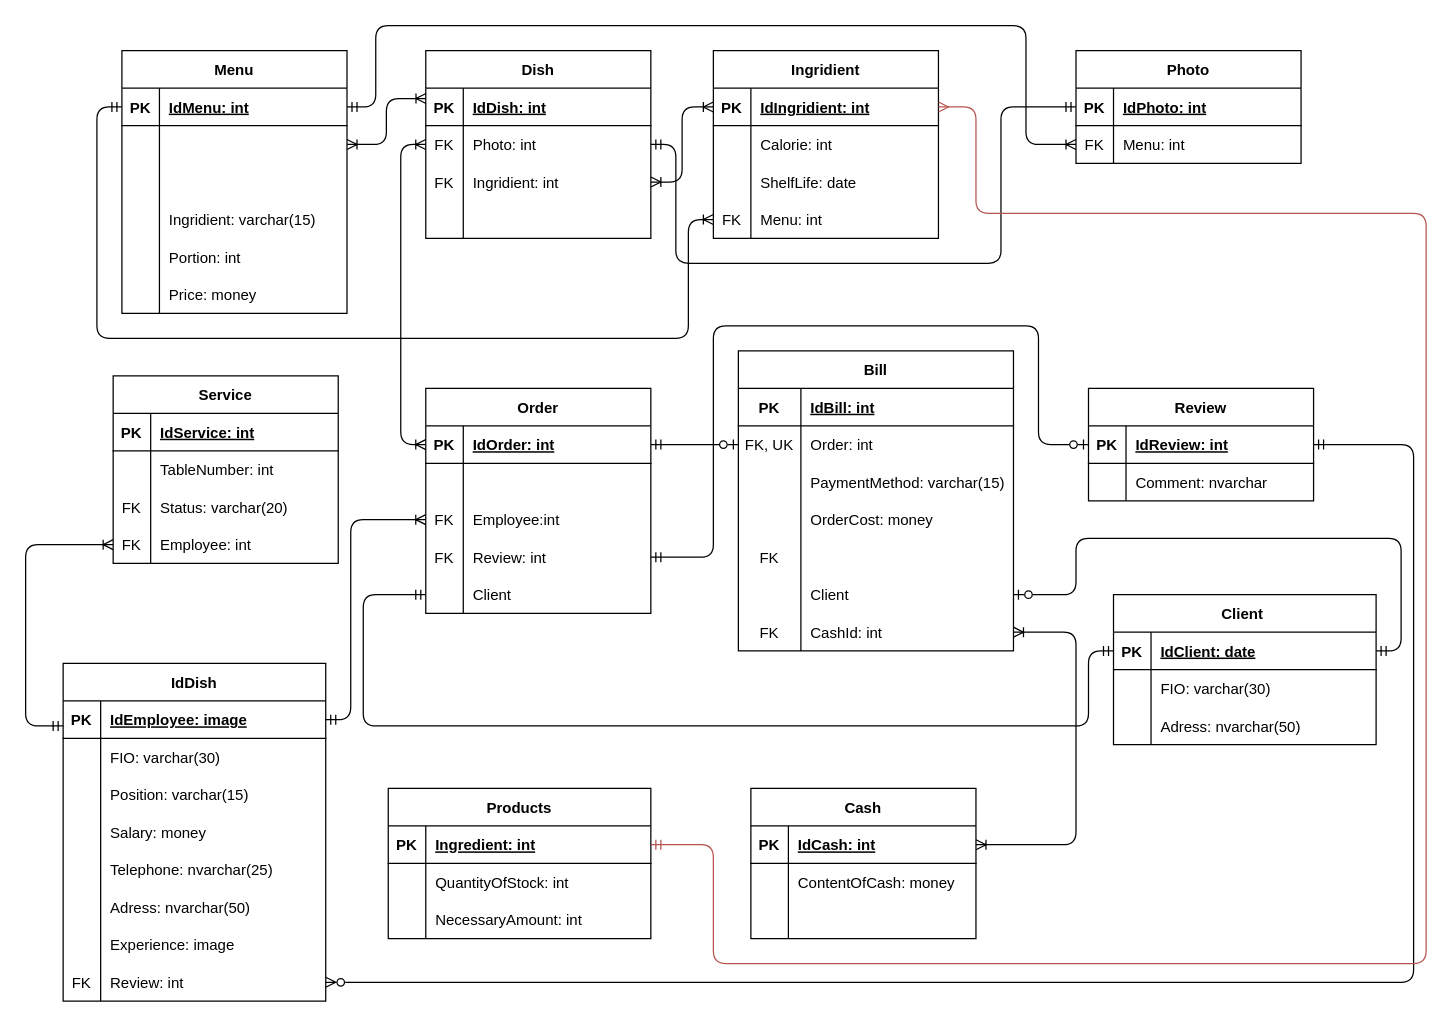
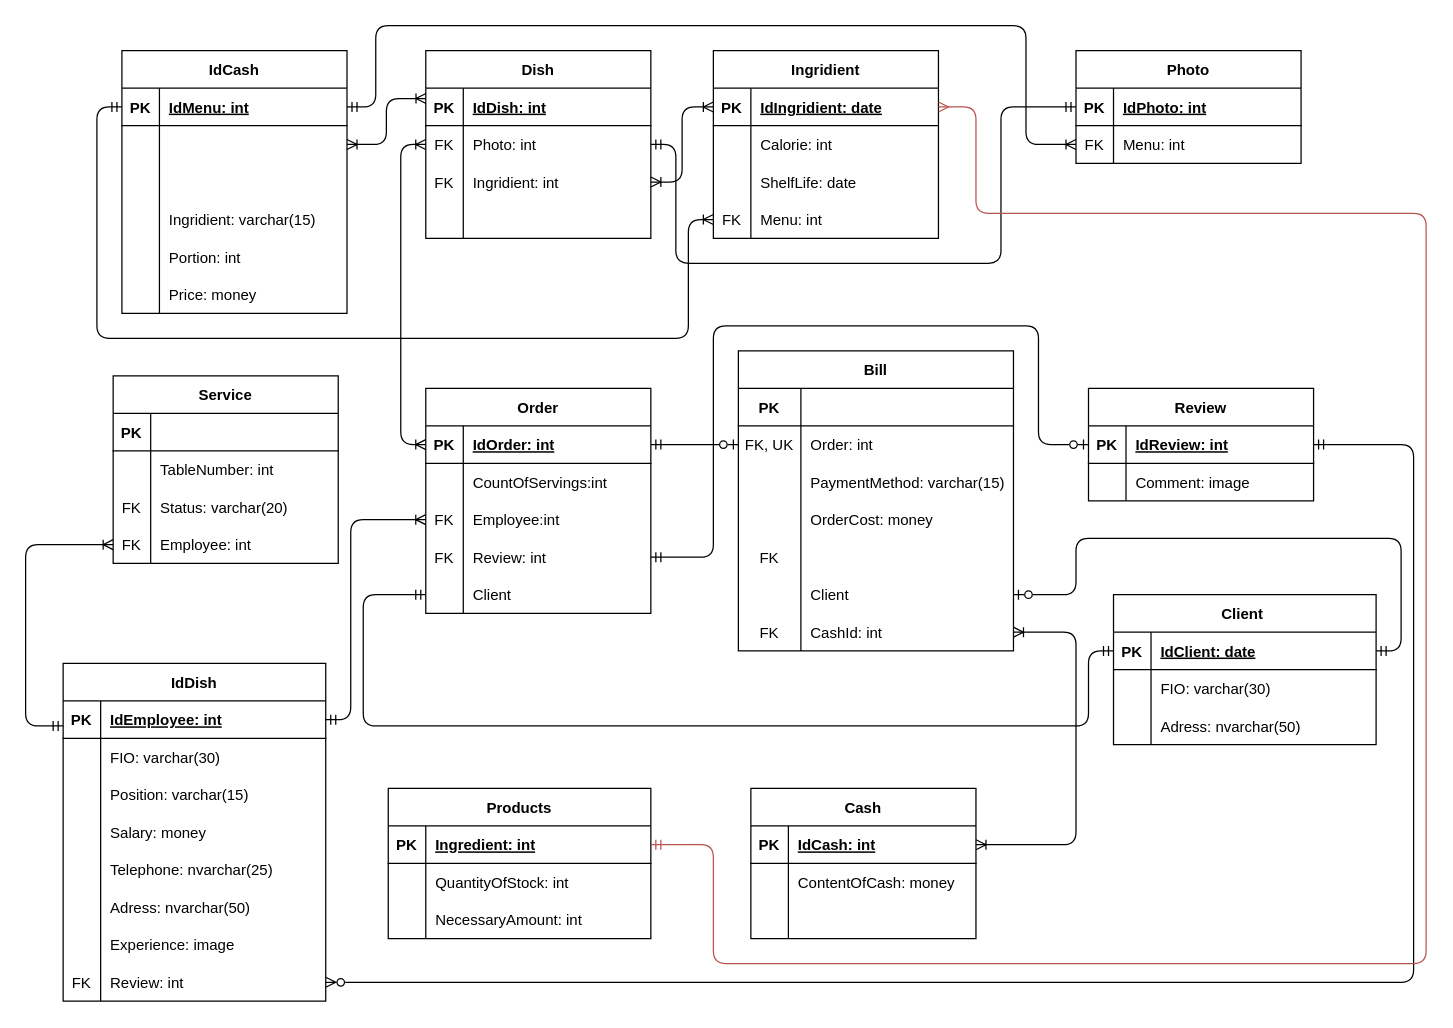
(234, 70) -> (234, 70)
(822, 108) -> (828, 108)
(907, 407) -> none
(244, 432) -> none
none -> (557, 482)
(1203, 483) -> (1188, 483)
(174, 720) -> (165, 720)
